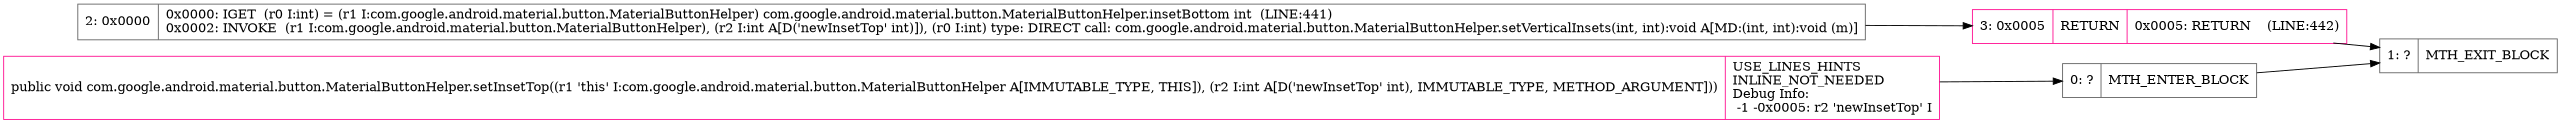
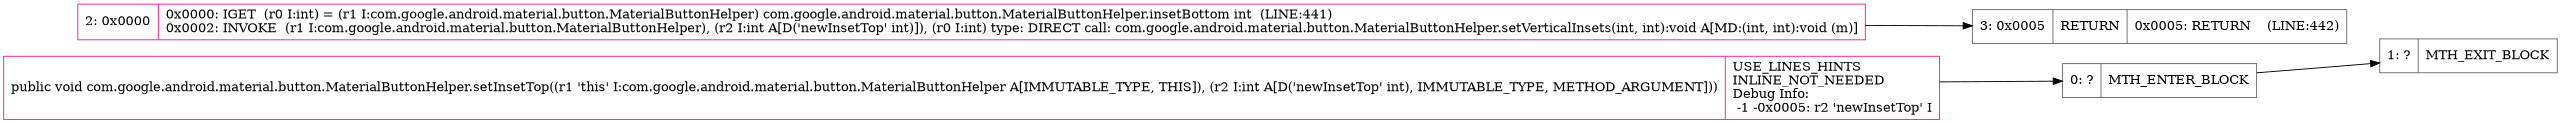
(972, 22) -> (972, 22)
(2160, 27) -> (2160, 27)
(2352, 45) -> none
